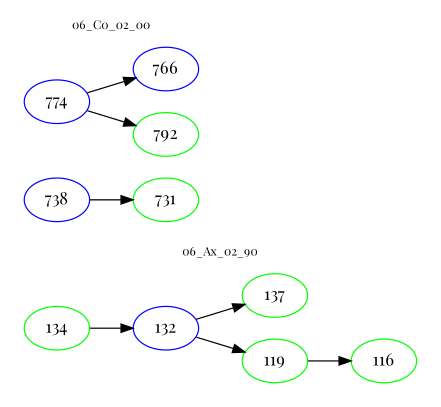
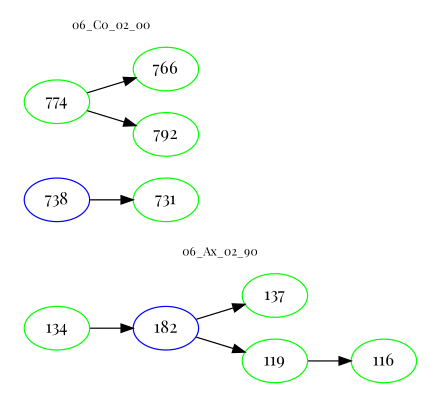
(166, 69) -> (166, 69)
(57, 102) -> (57, 102)
(166, 328) -> (166, 328)
